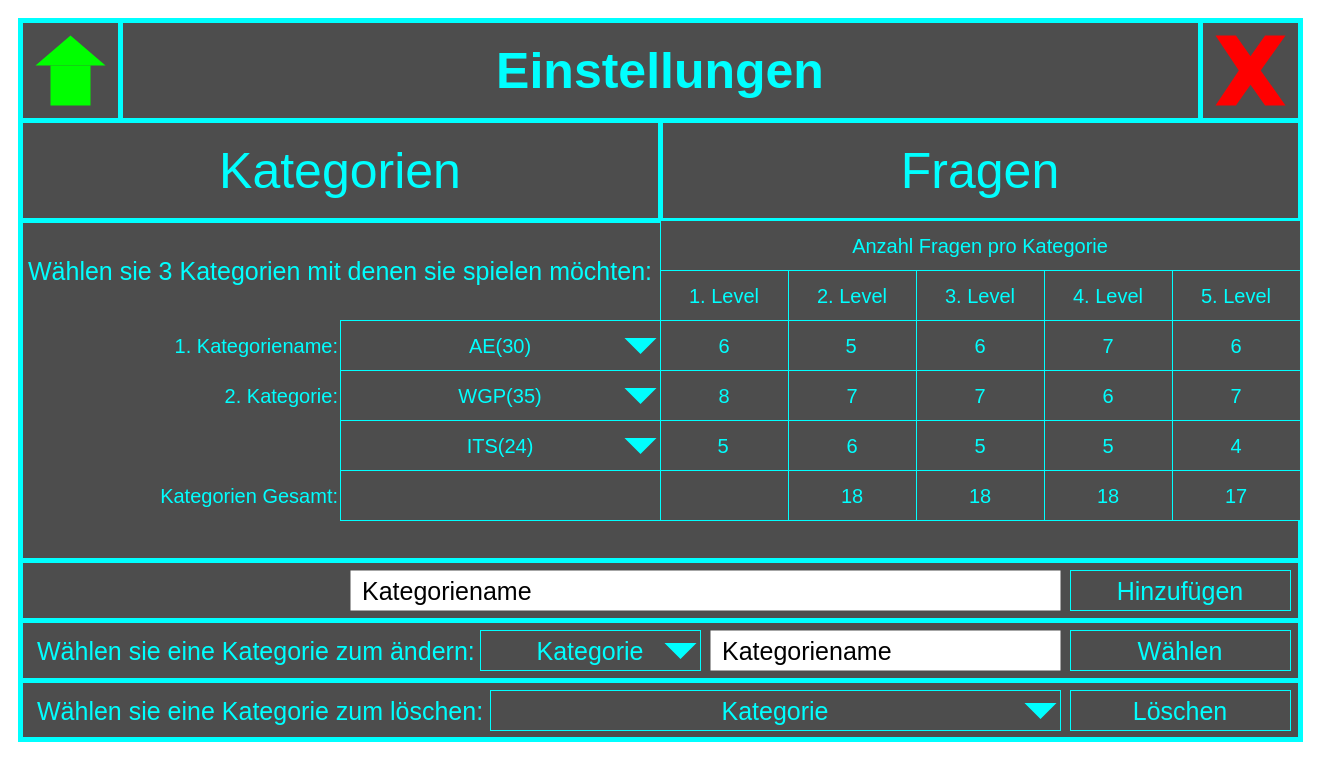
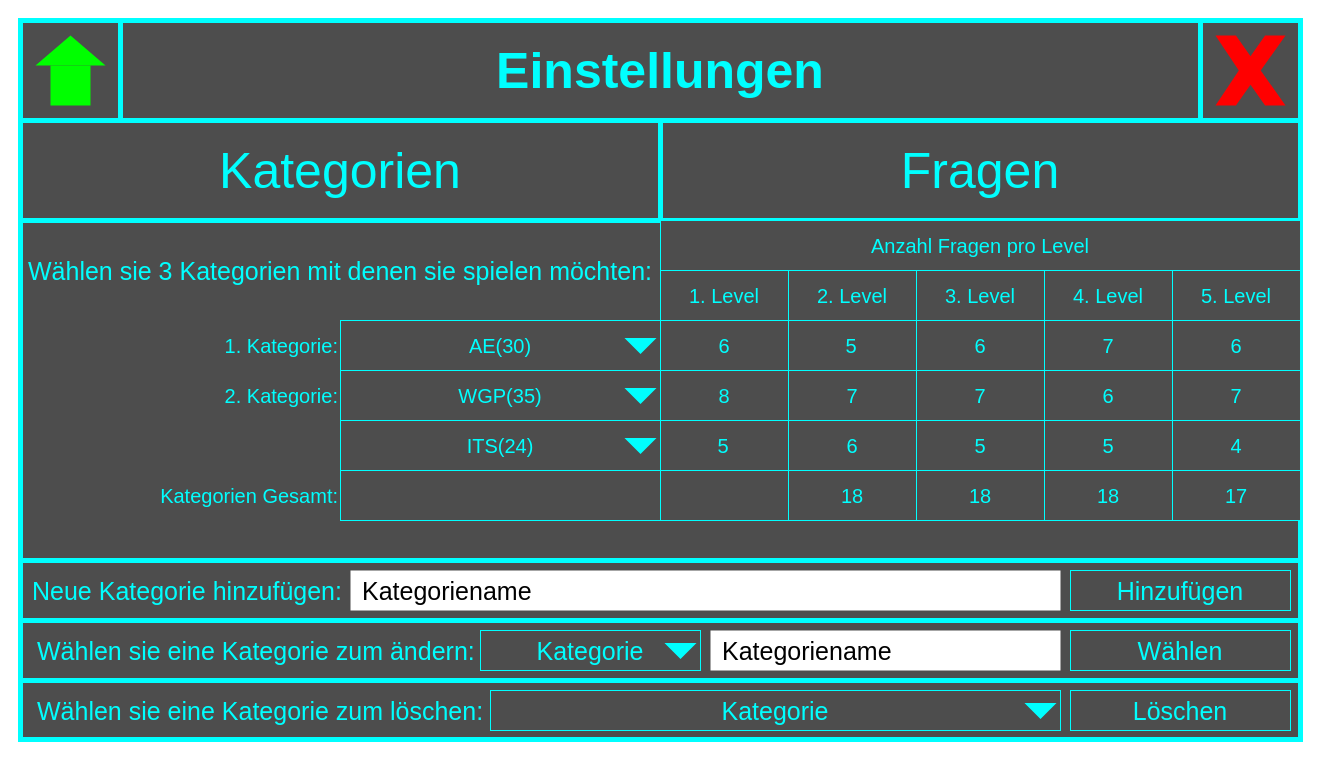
(981, 246) -> (981, 246)
(288, 346) -> (301, 346)
none -> (191, 591)
